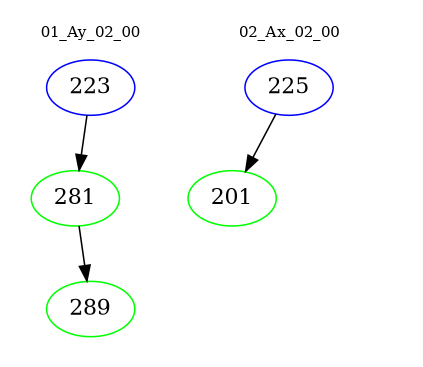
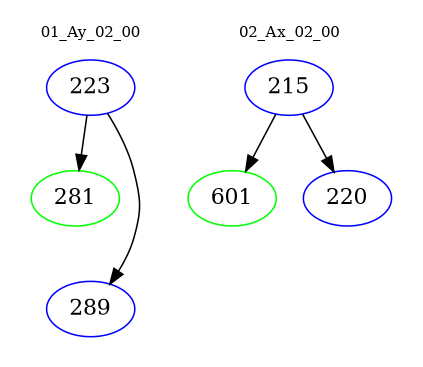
(289, 88) -> (289, 88)
(232, 198) -> (232, 198)
none -> (347, 198)
(82, 246) -> (138, 191)
(91, 309) -> (91, 309)
